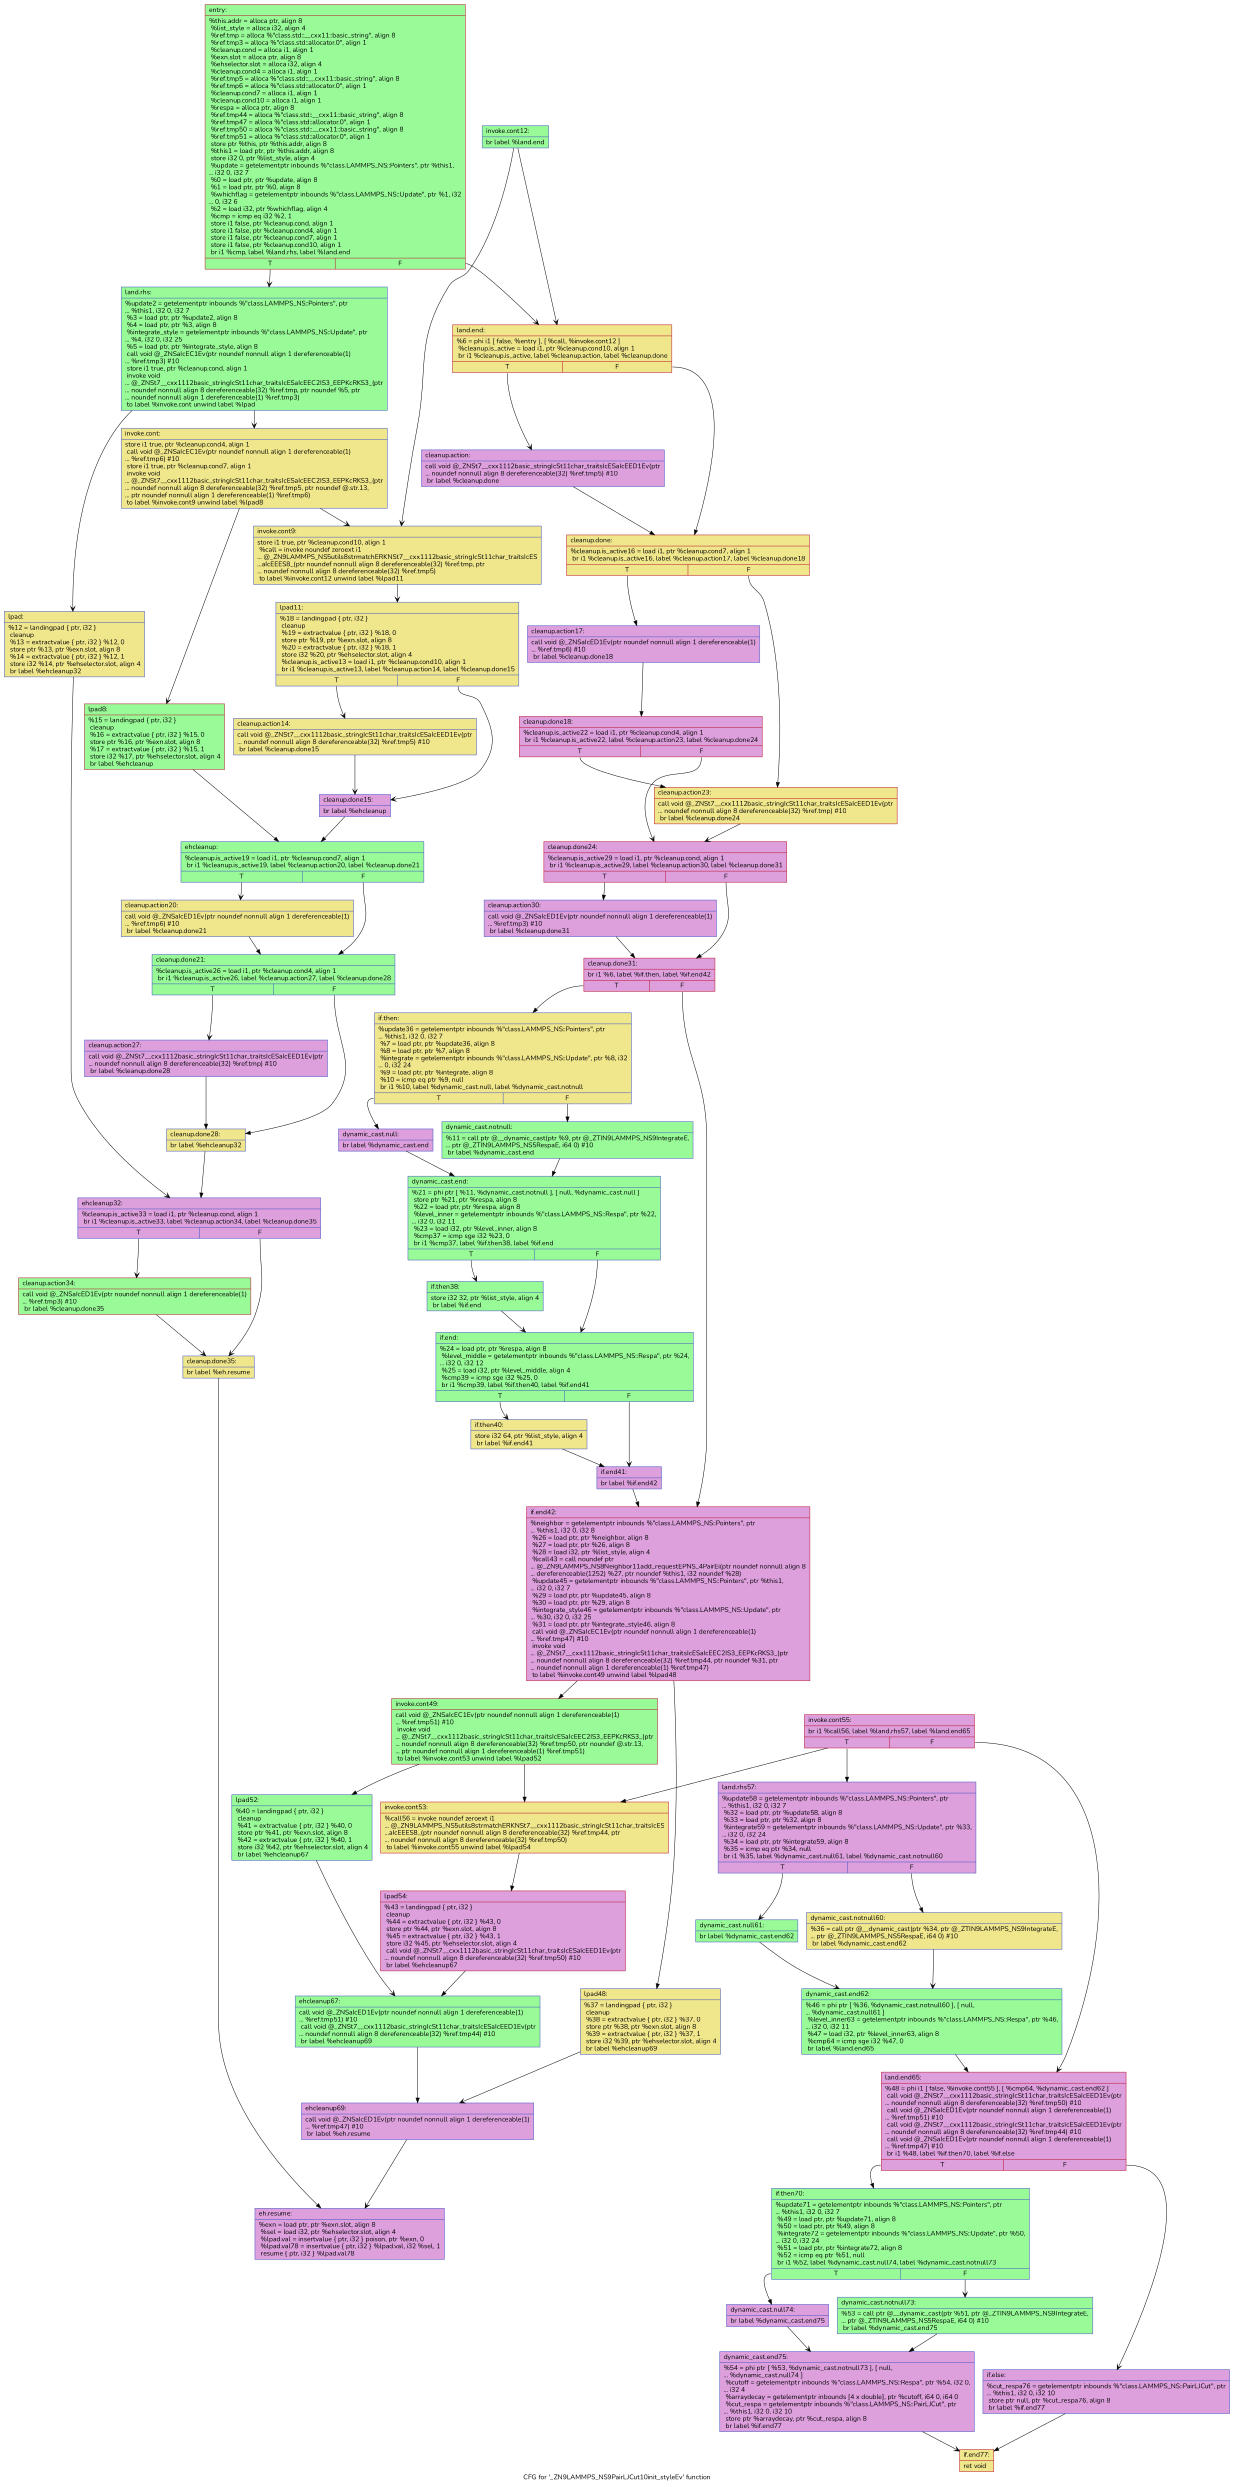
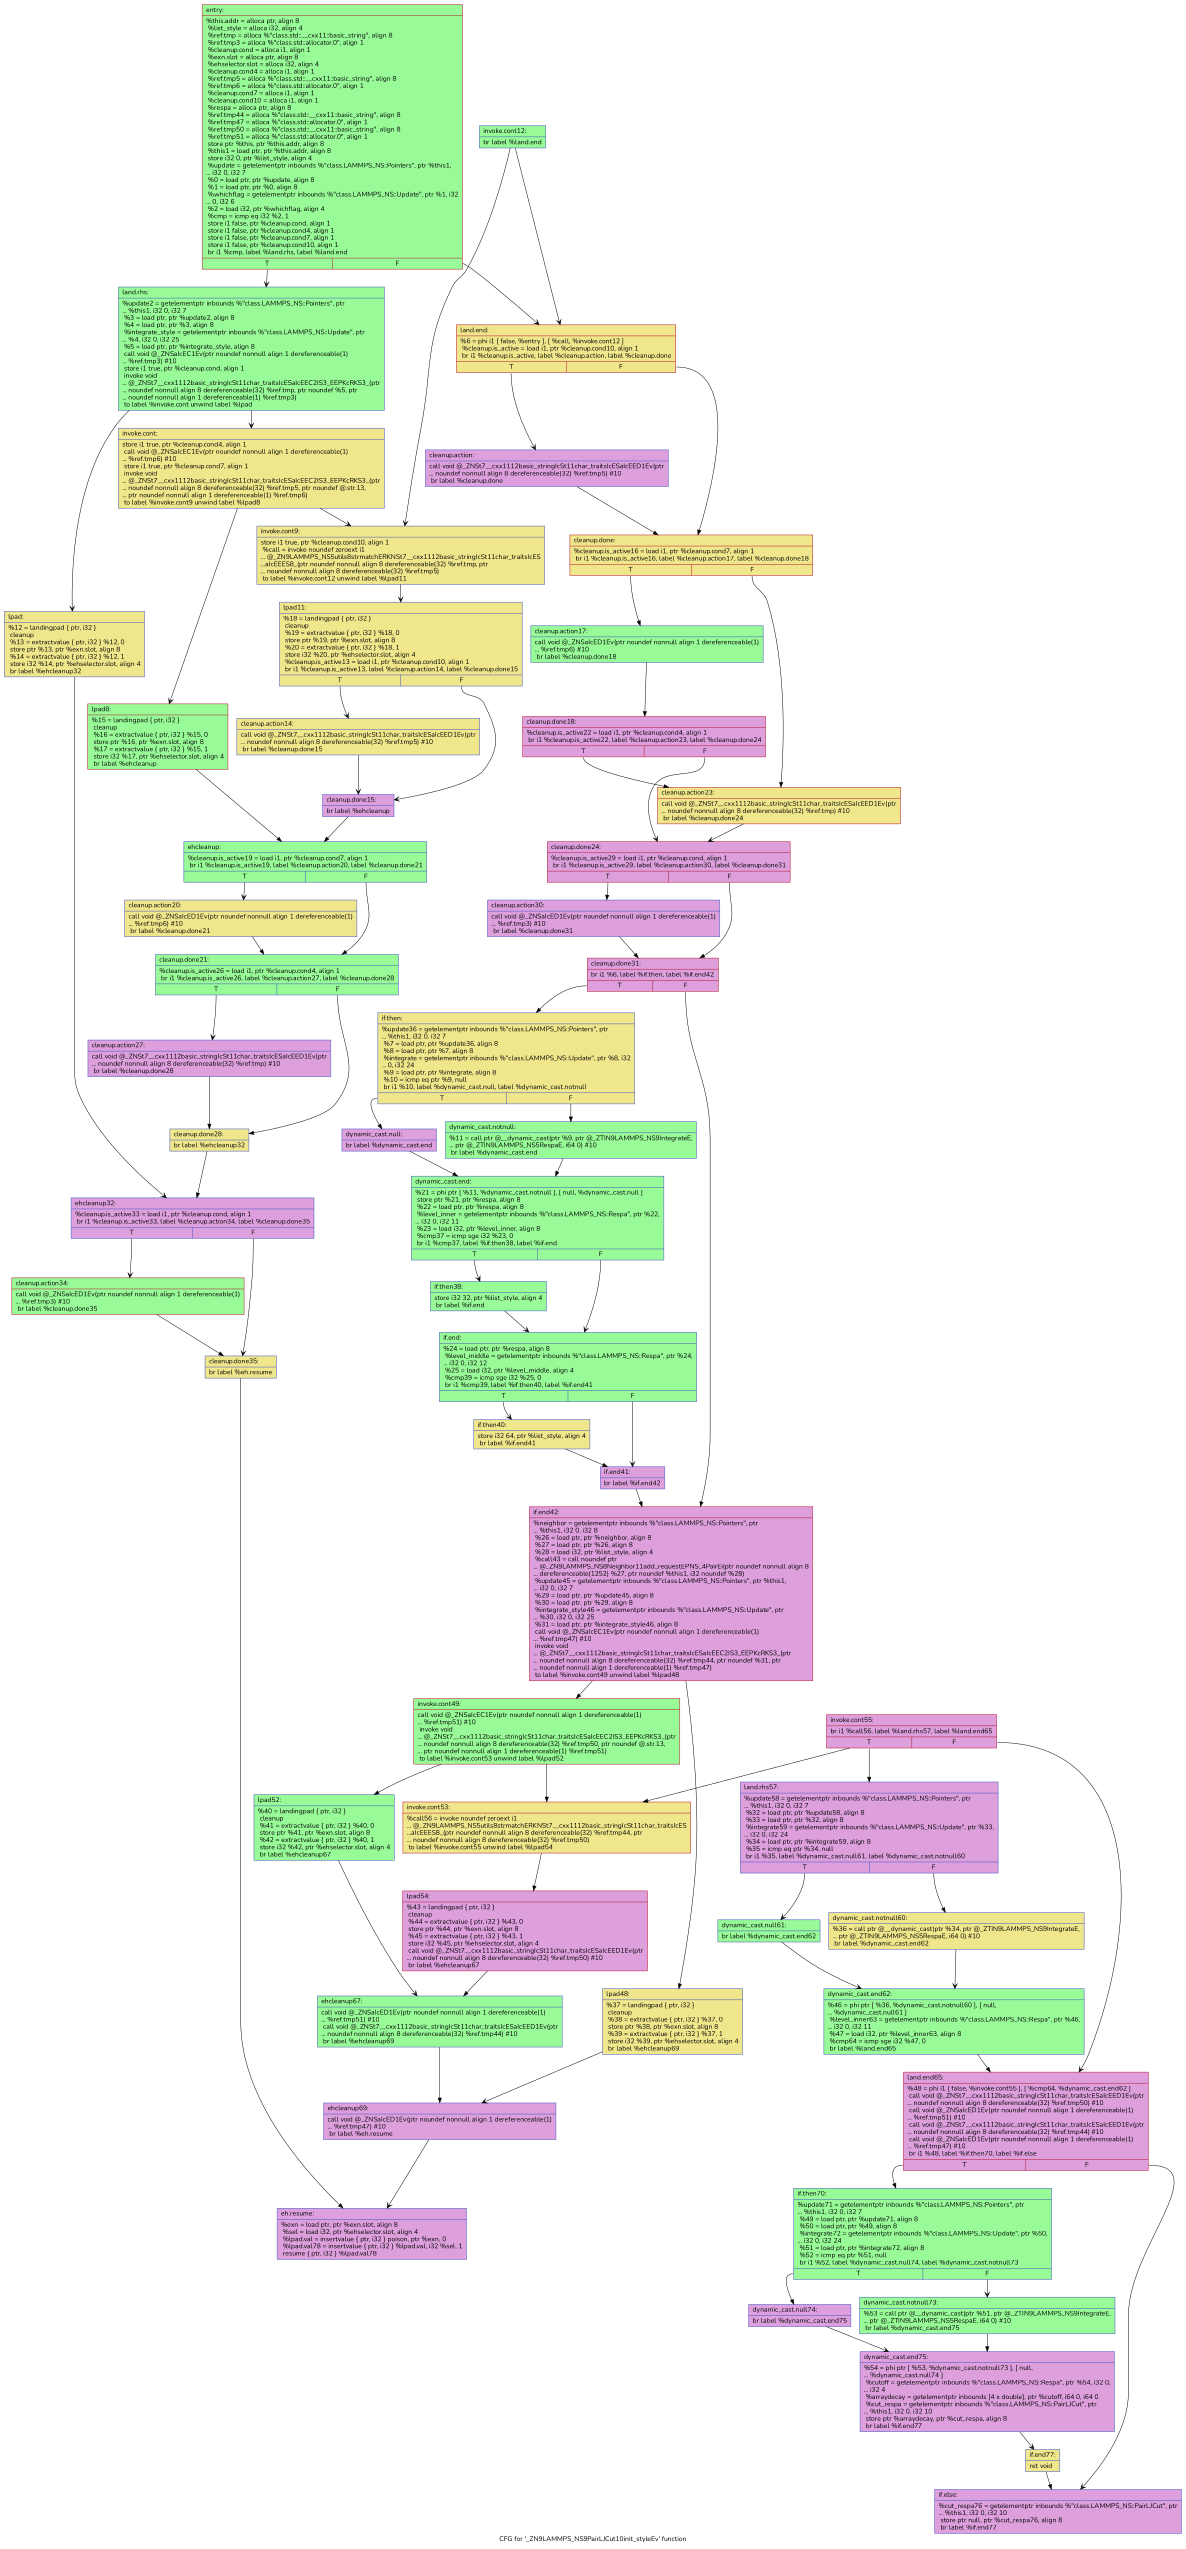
(644, 644) -> (647, 644)
(179, 1334) -> (188, 1334)
(1032, 2431) -> (1048, 2478)
(977, 2461) -> (1043, 2461)
